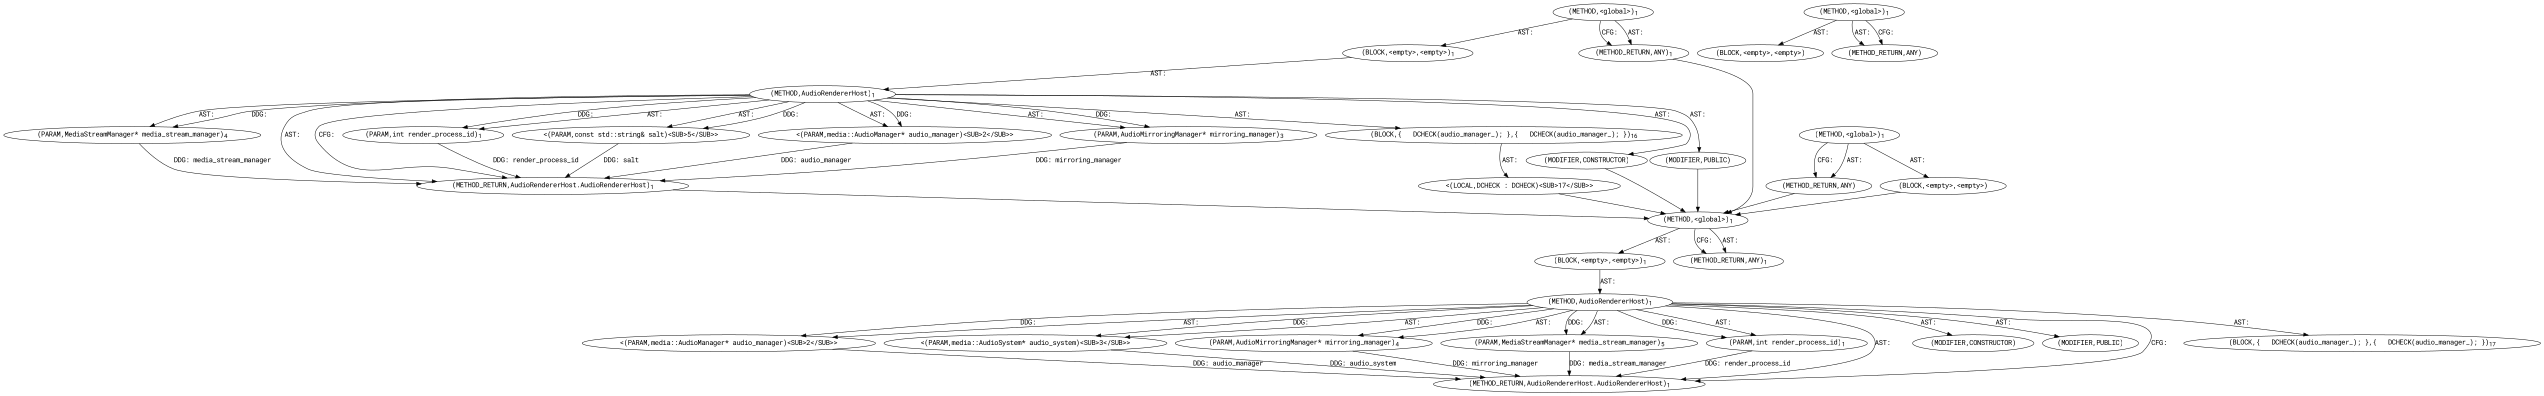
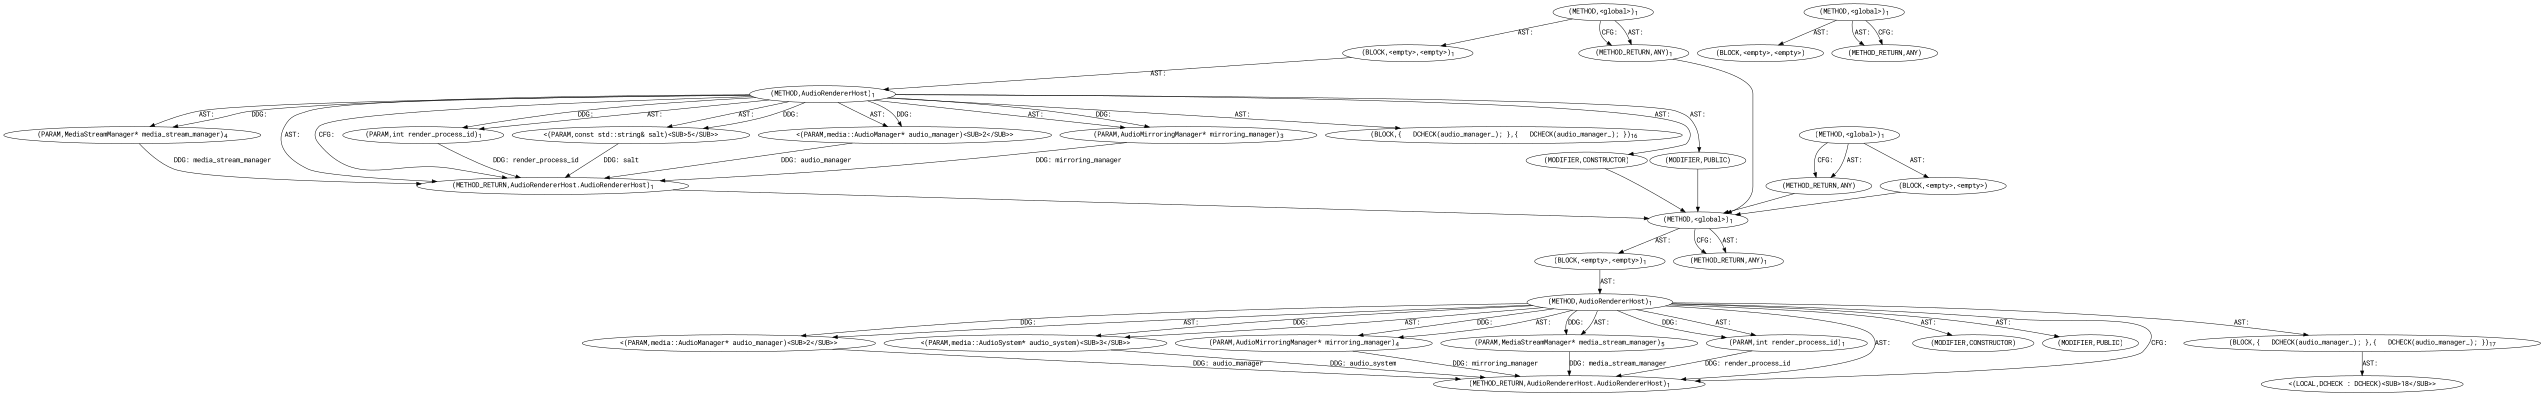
(1519, 186) -> none
none -> (2362, 384)
